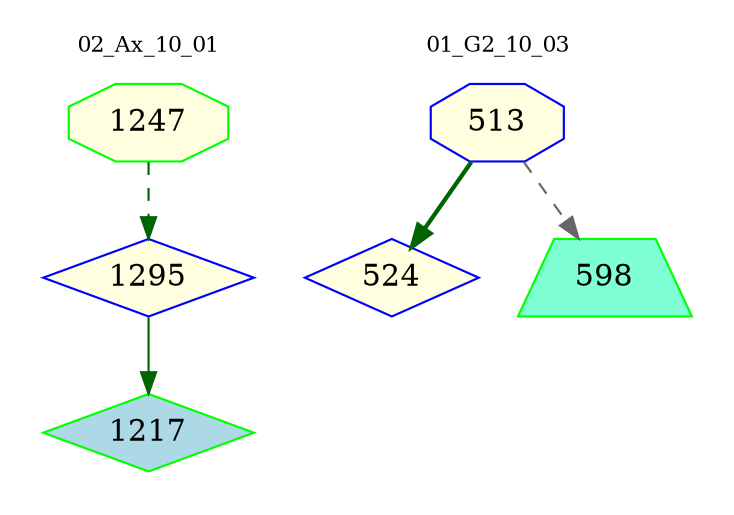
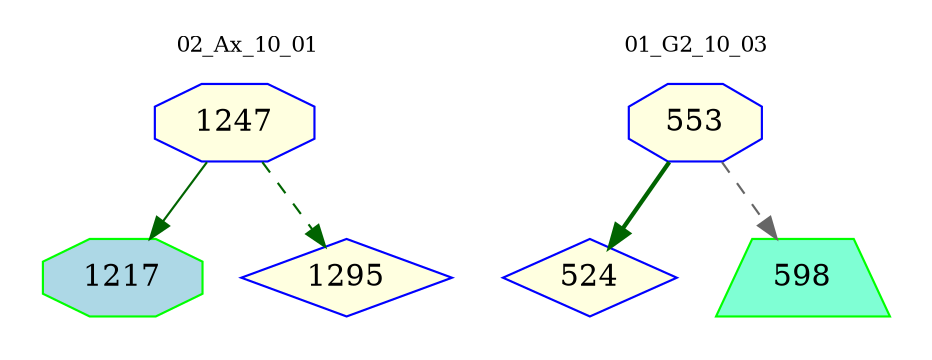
(149, 123) -> (235, 123)
(497, 123) -> (695, 123)
(149, 345) -> (185, 192)
(149, 433) -> (123, 278)
